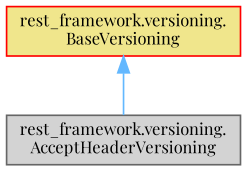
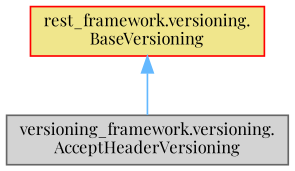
(124, 140) -> (147, 140)
